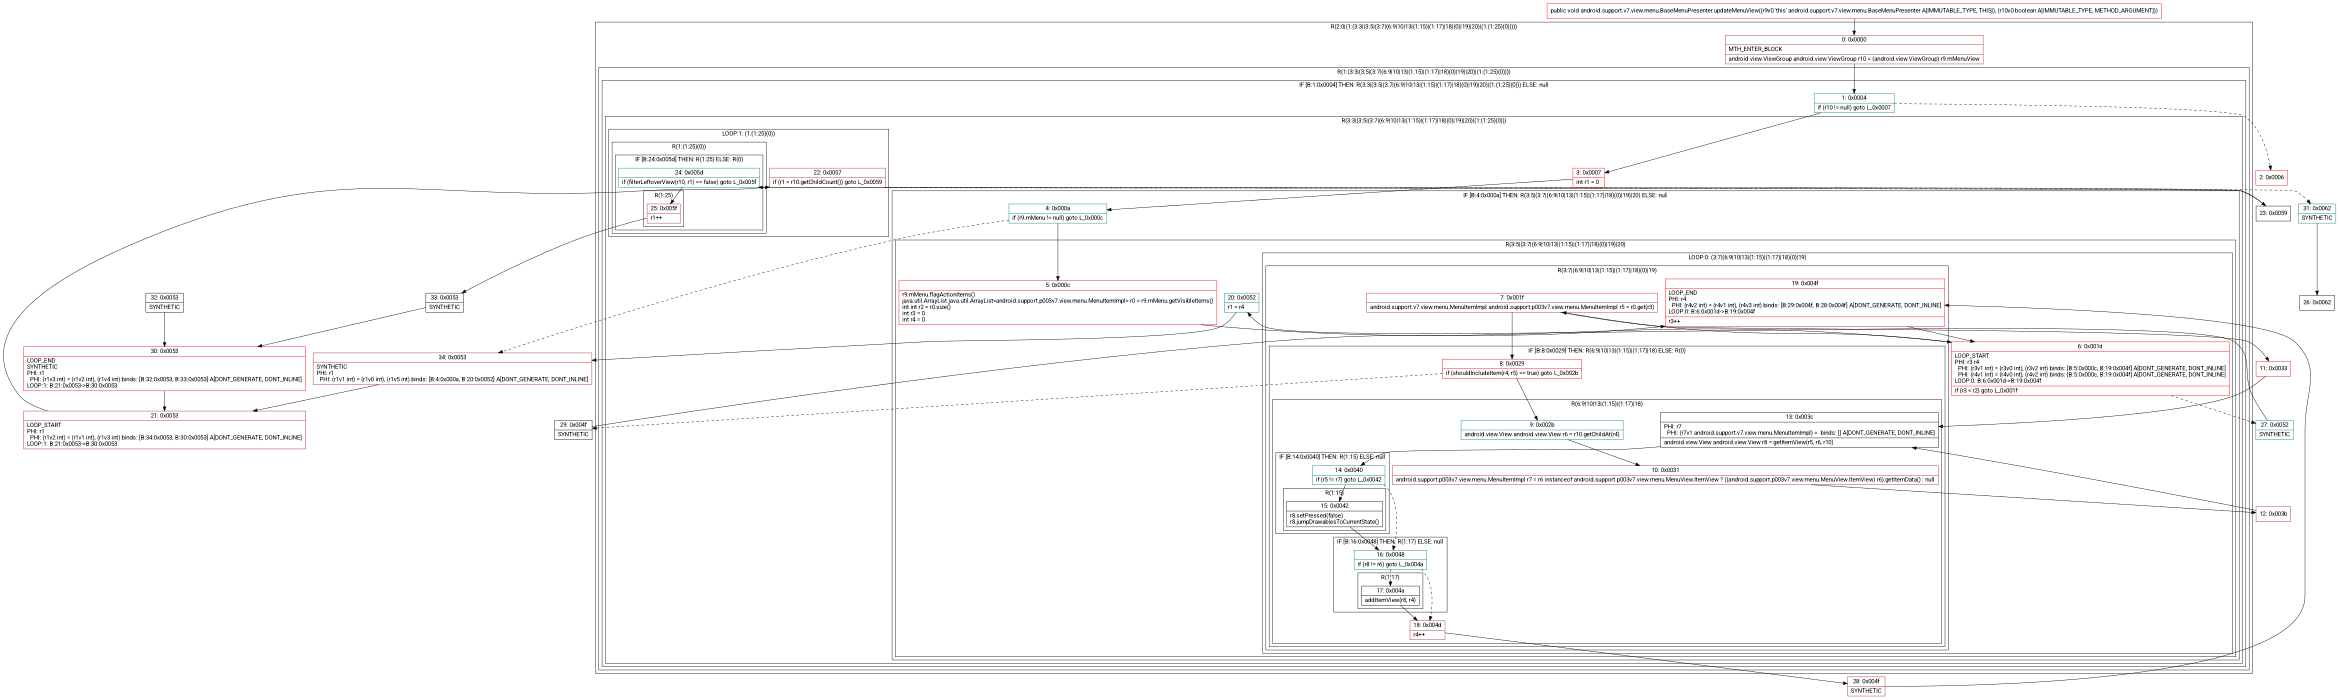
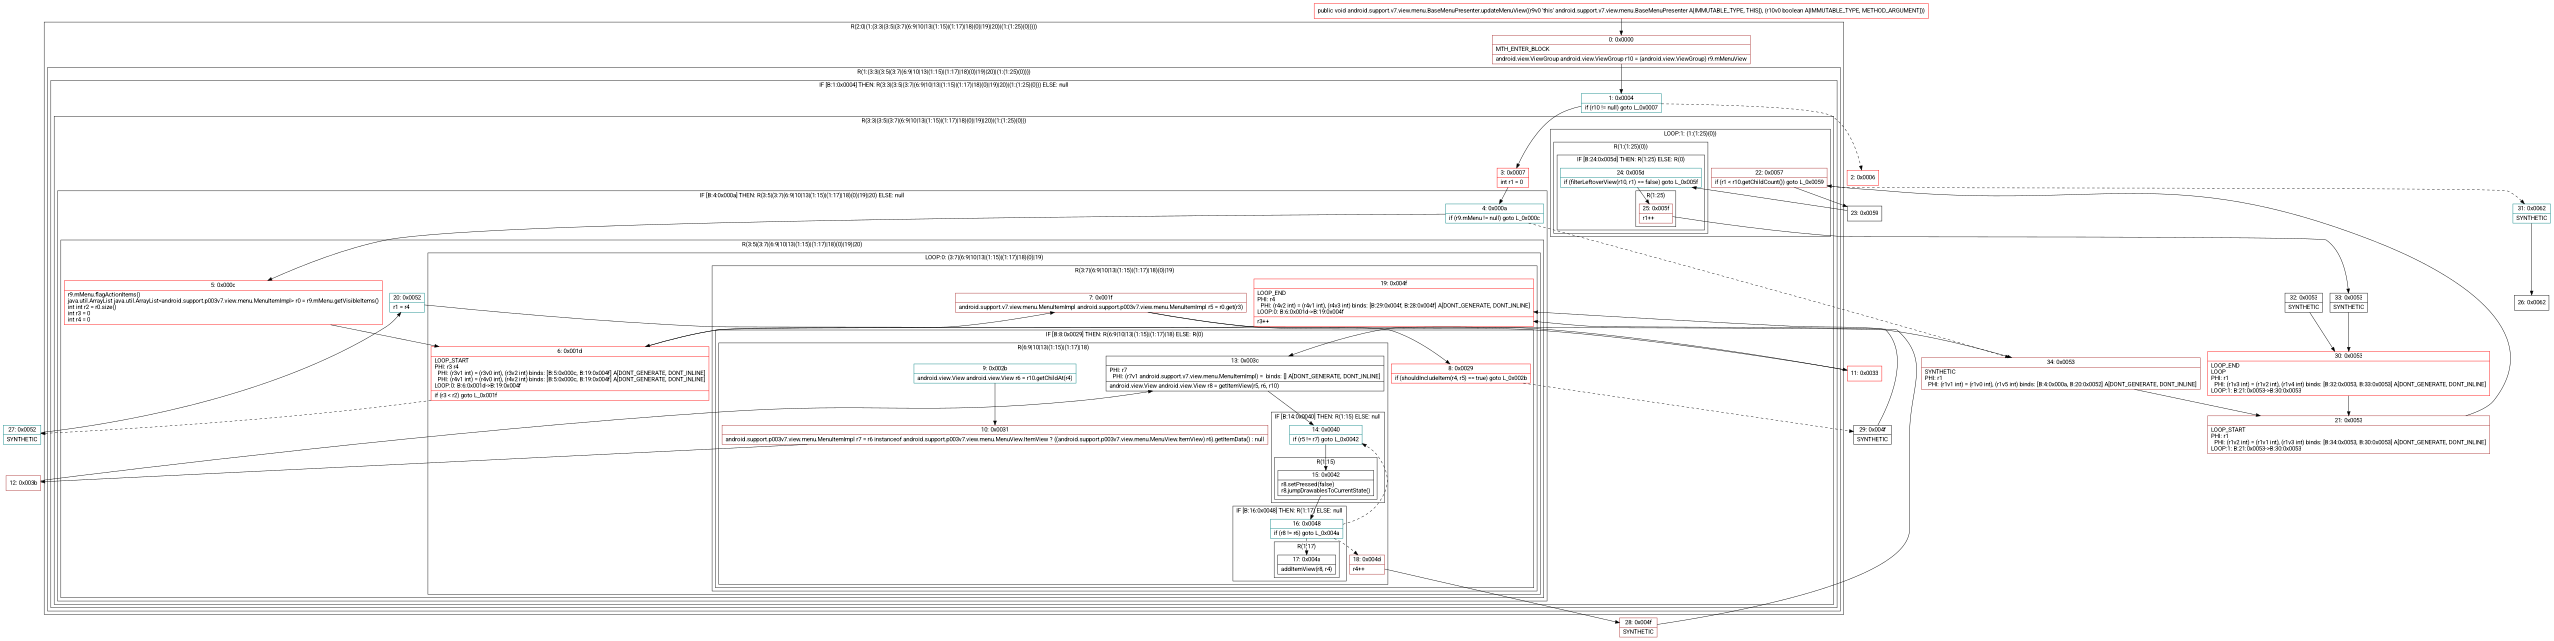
(42, 367) -> (2219, 372)
(1526, 396) -> none
(1396, 514) -> (1381, 499)
(1407, 611) -> none
